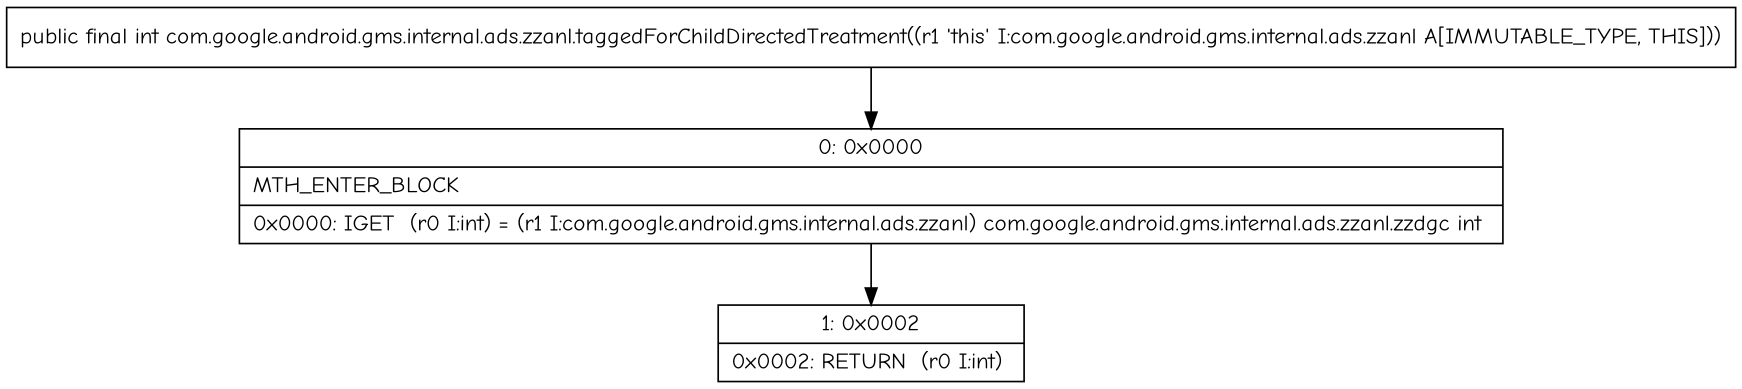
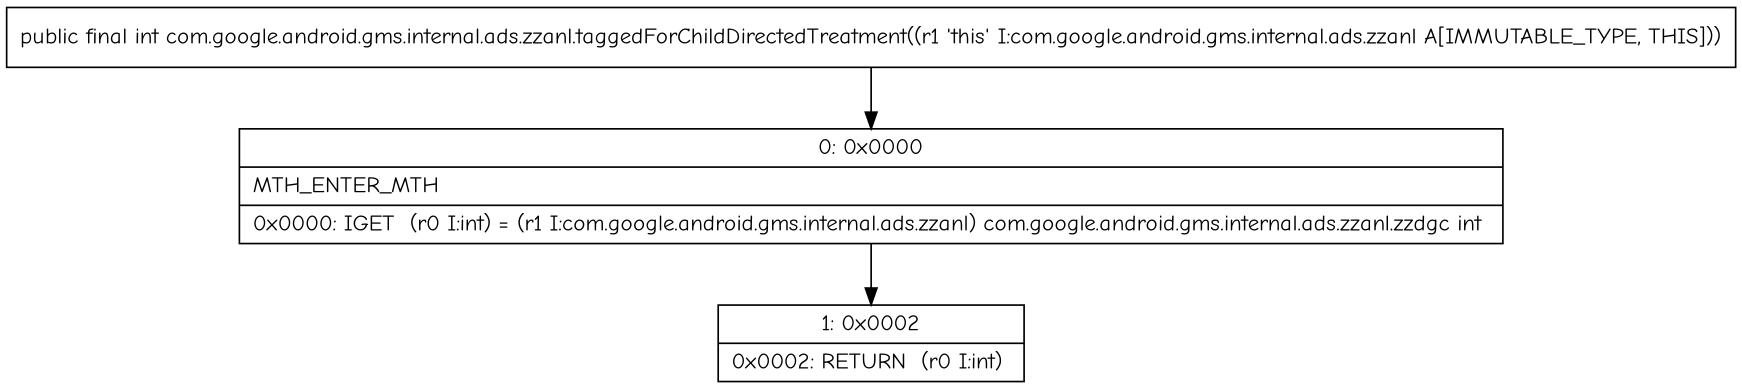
(356, 185) -> (346, 185)
